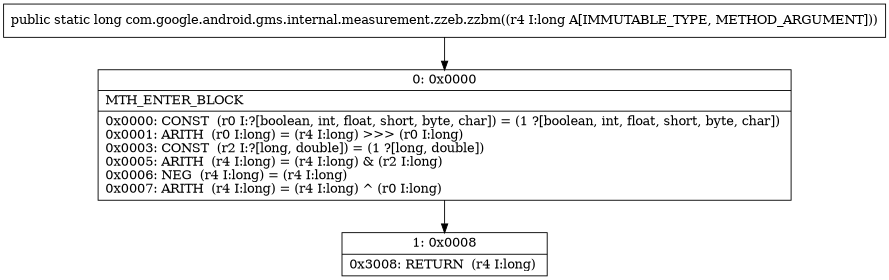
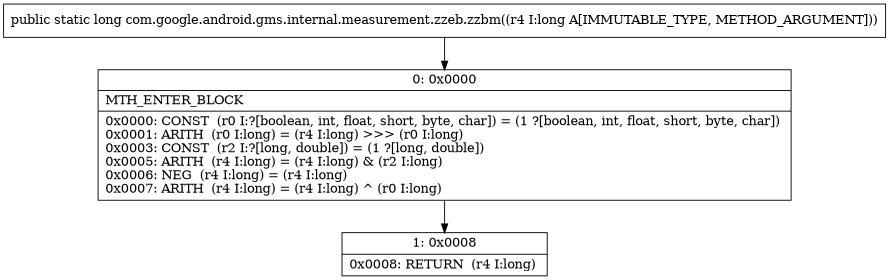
(445, 265) -> (445, 265)
